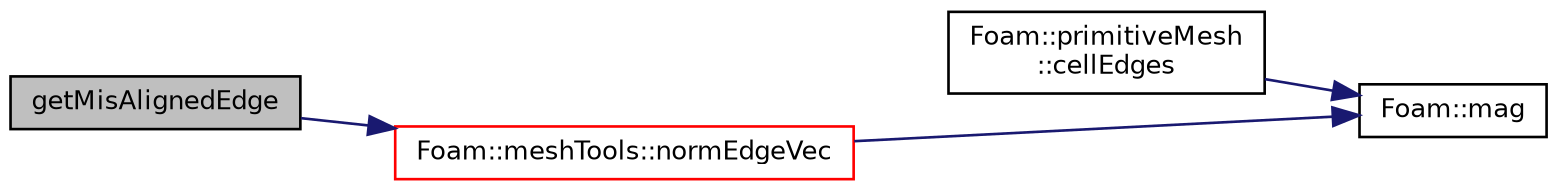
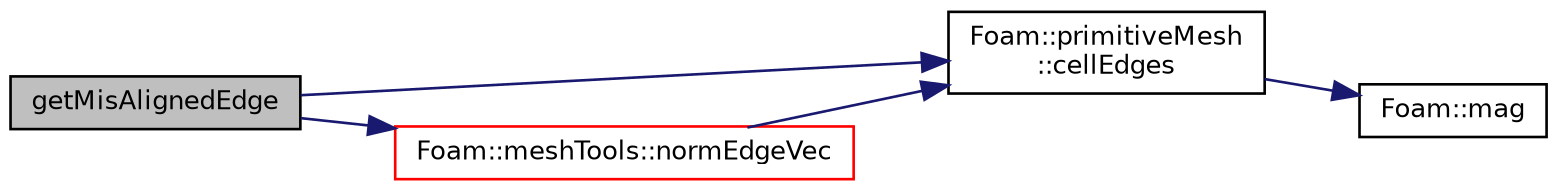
none -> (611, 79)
(1093, 129) -> (835, 109)
